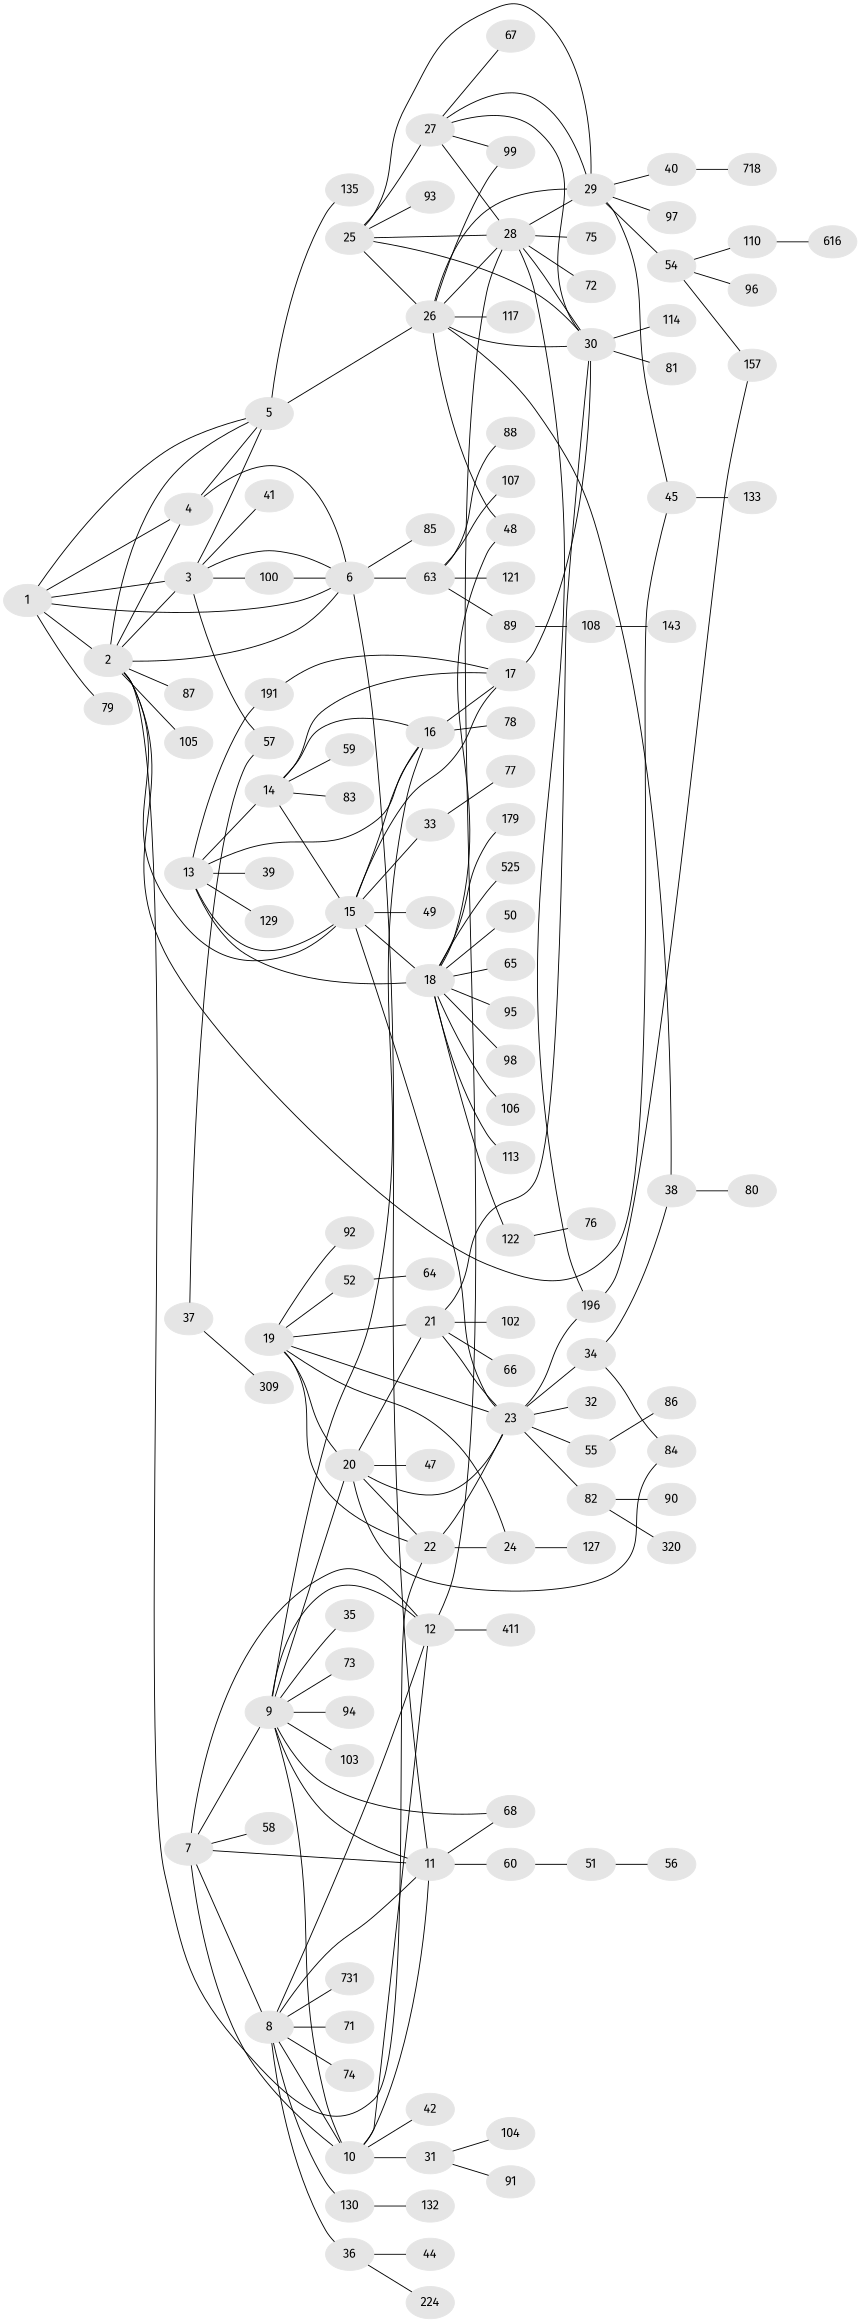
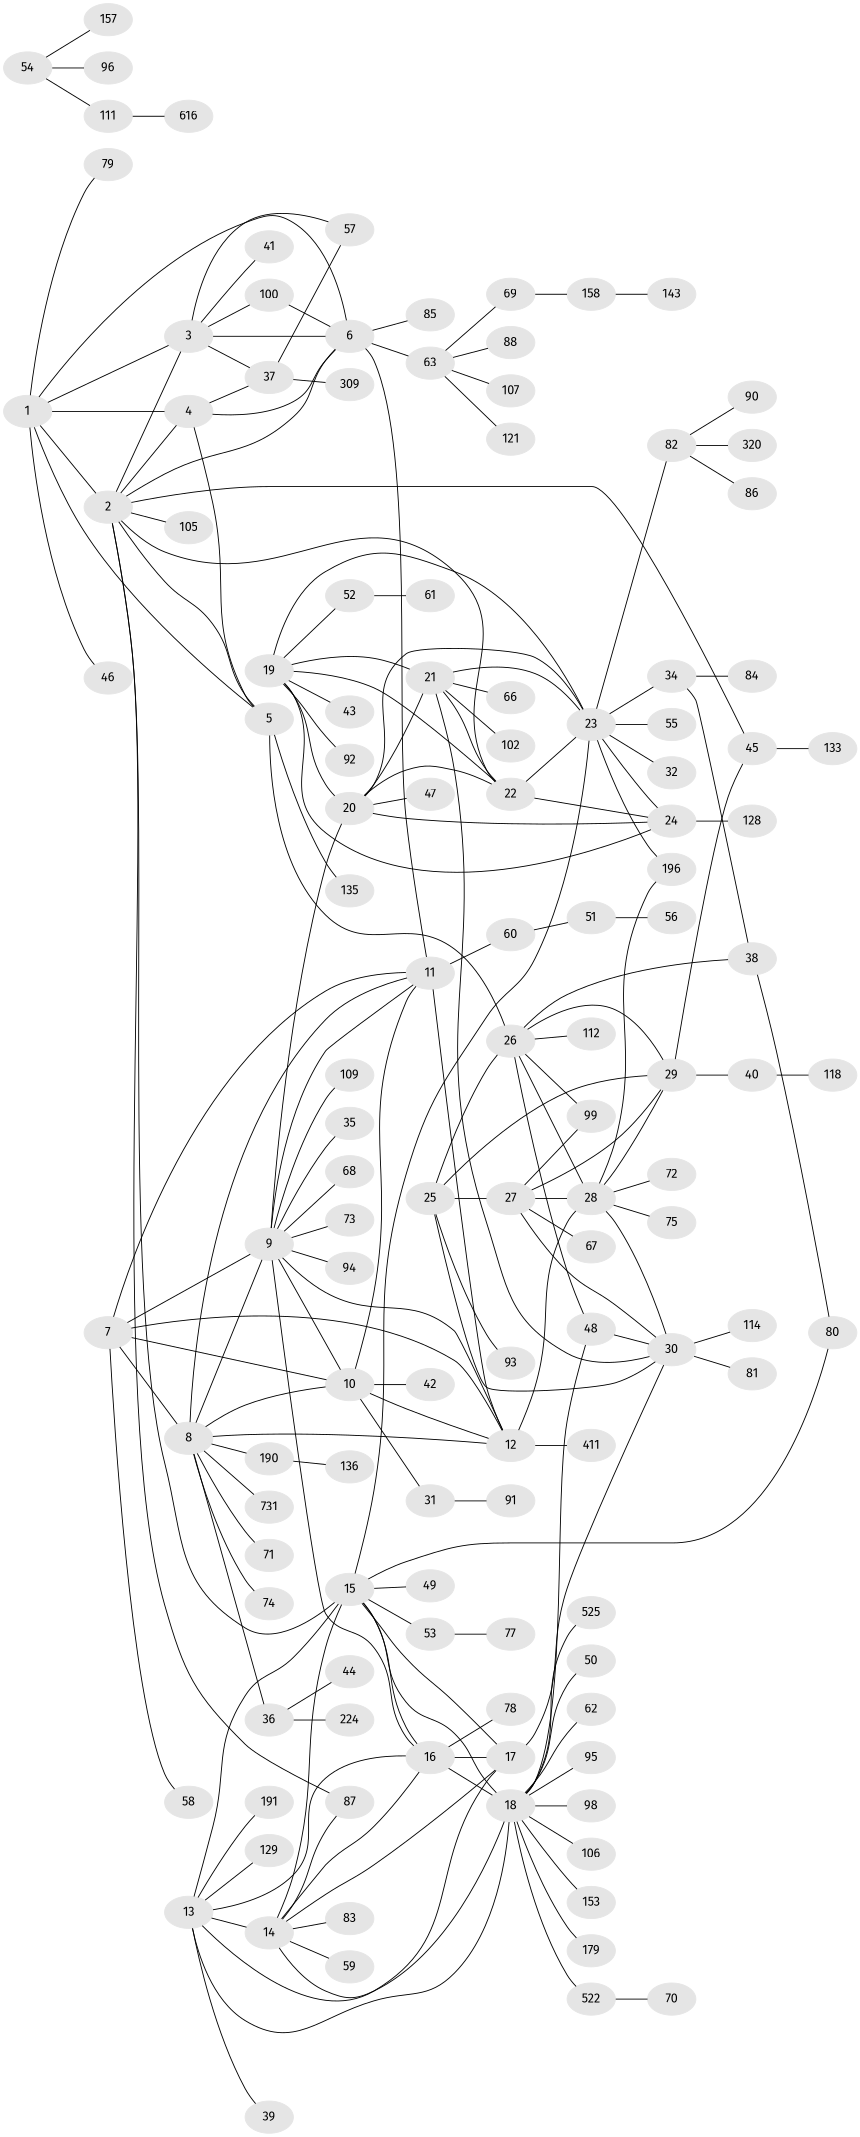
(752, 169) -> (833, 1075)
(672, 218) -> none
(632, 228) -> none
(430, 236) -> none
(752, 242) -> (108, 116)
(511, 317) -> (591, 1034)
(507, 345) -> (632, 1339)
none -> (229, 394)
(231, 497) -> (229, 357)
(511, 626) -> (511, 294)
(591, 626) -> (591, 294)
(385, 655) -> (422, 1947)
none -> (108, 678)
none -> (350, 712)
none -> (469, 737)
none -> (629, 774)
(430, 825) -> (430, 1634)
(684, 839) -> none
(511, 965) -> (591, 1709)
(511, 1158) -> (591, 1902)
(591, 1224) -> (672, 1999)
(511, 1240) -> (591, 1999)
(430, 1274) -> (430, 596)
none -> (229, 1341)
(631, 1427) -> (712, 470)
none -> (650, 1543)
(591, 1548) -> (752, 821)
(517, 1591) -> (510, 824)
(350, 1761) -> (350, 1075)
none -> (470, 1782)
(470, 1838) -> (461, 1211)
none -> (309, 1868)
none -> (422, 1956)
(511, 2134) -> none
(350, 2206) -> (269, 1459)
(430, 2206) -> (350, 1467)
